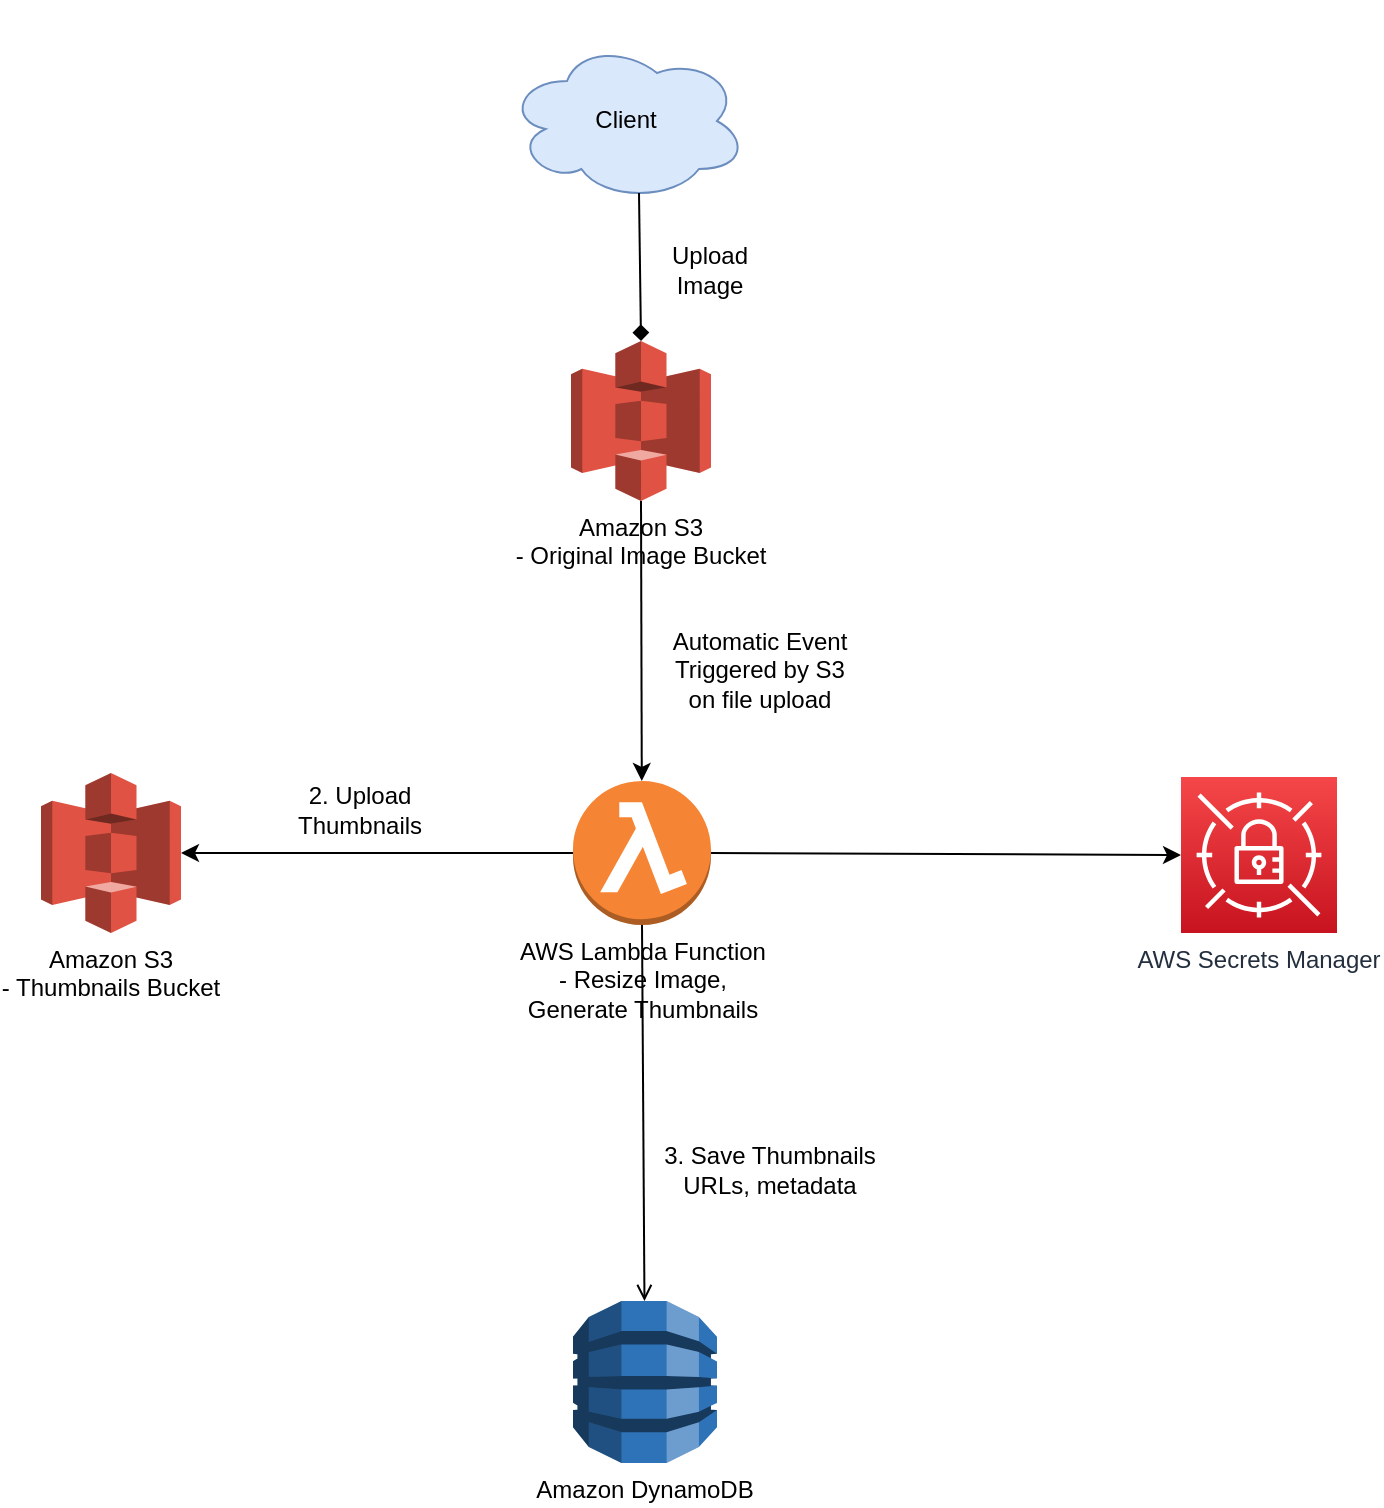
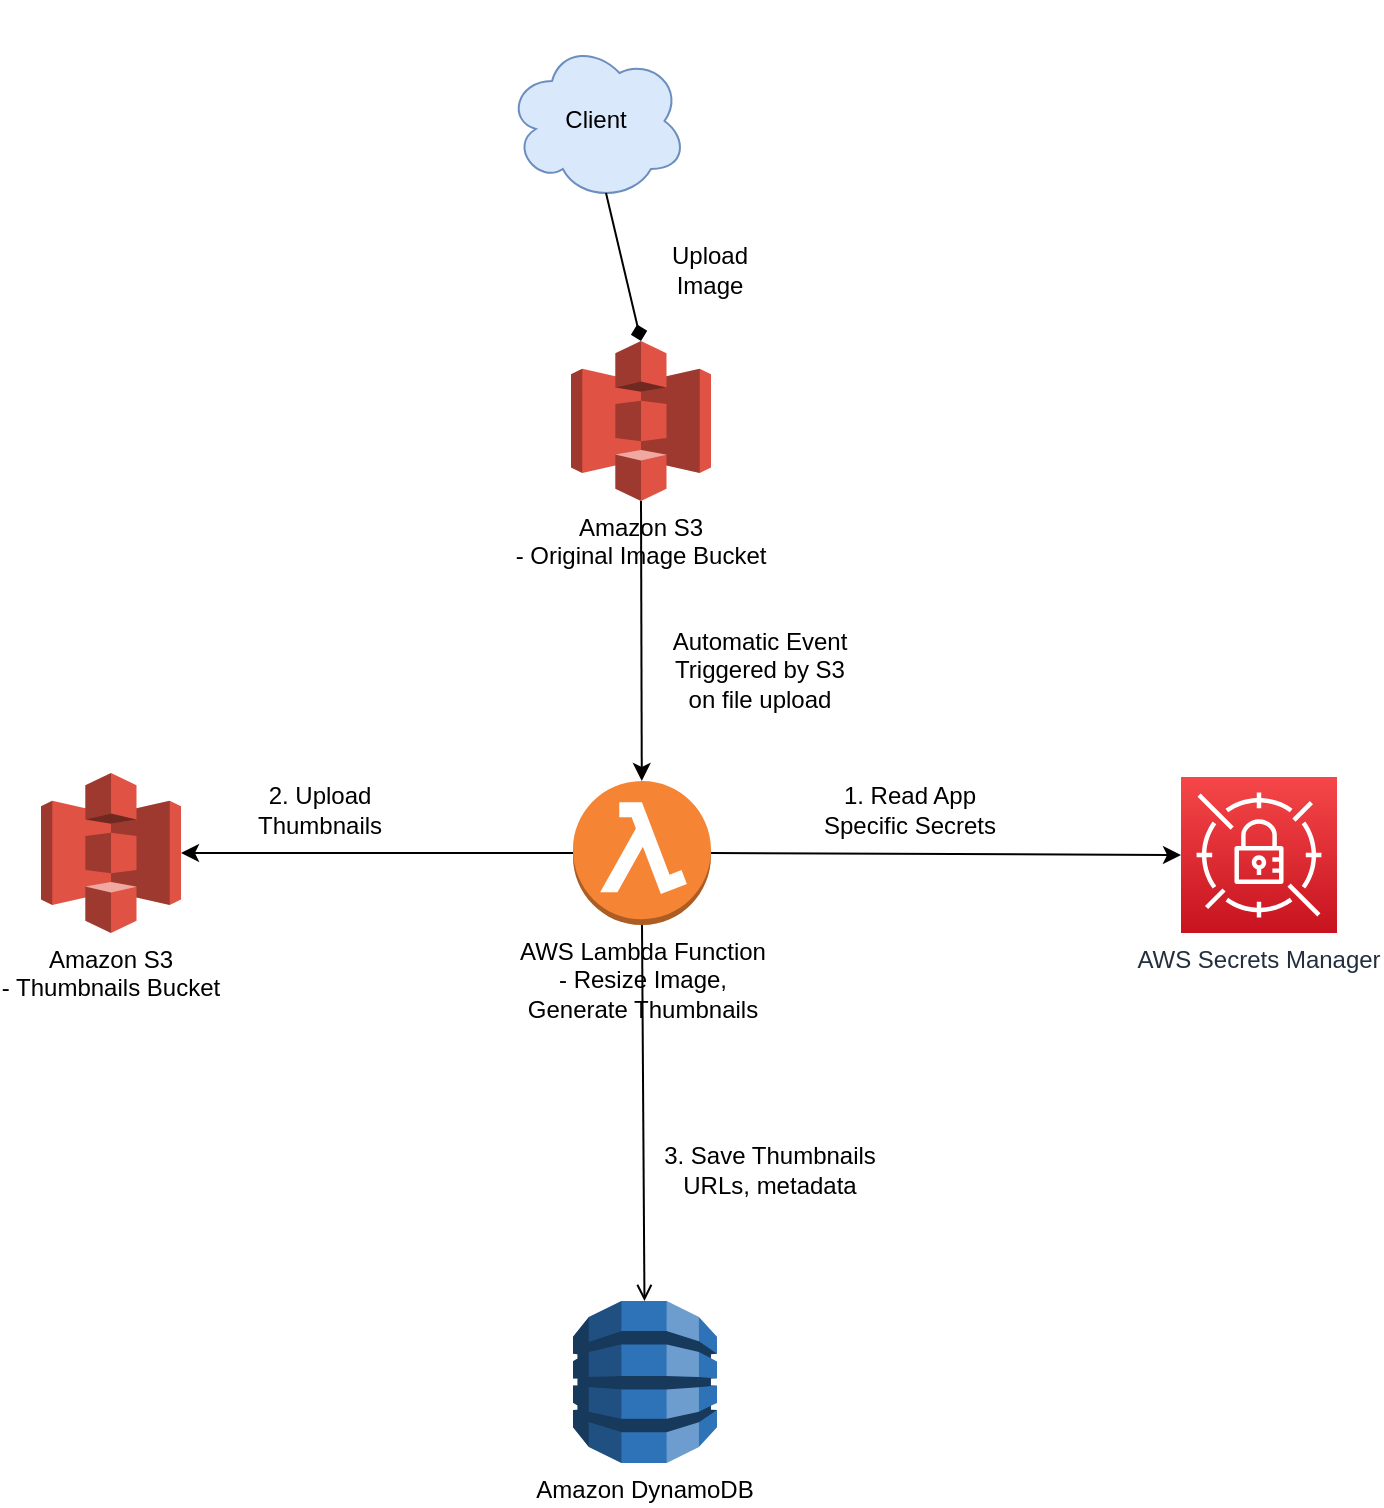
(627, 121) -> (597, 121)
(361, 811) -> (321, 811)
none -> (911, 811)
